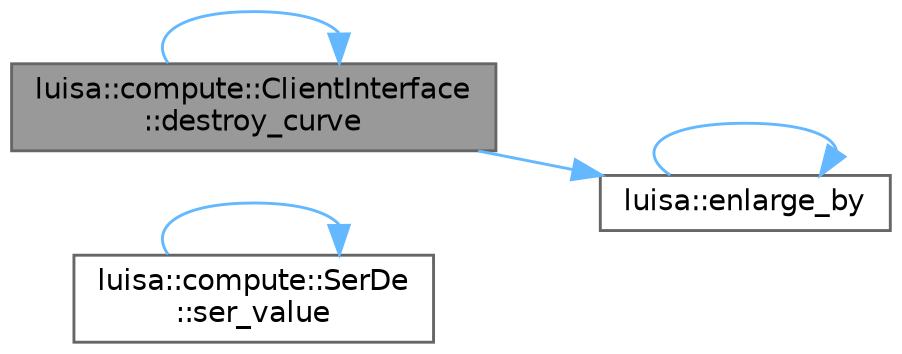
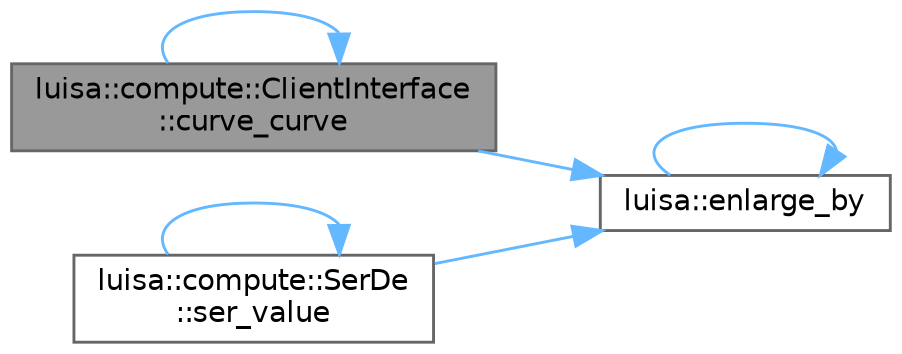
(254, 107) -> (254, 107)
none -> (504, 250)
